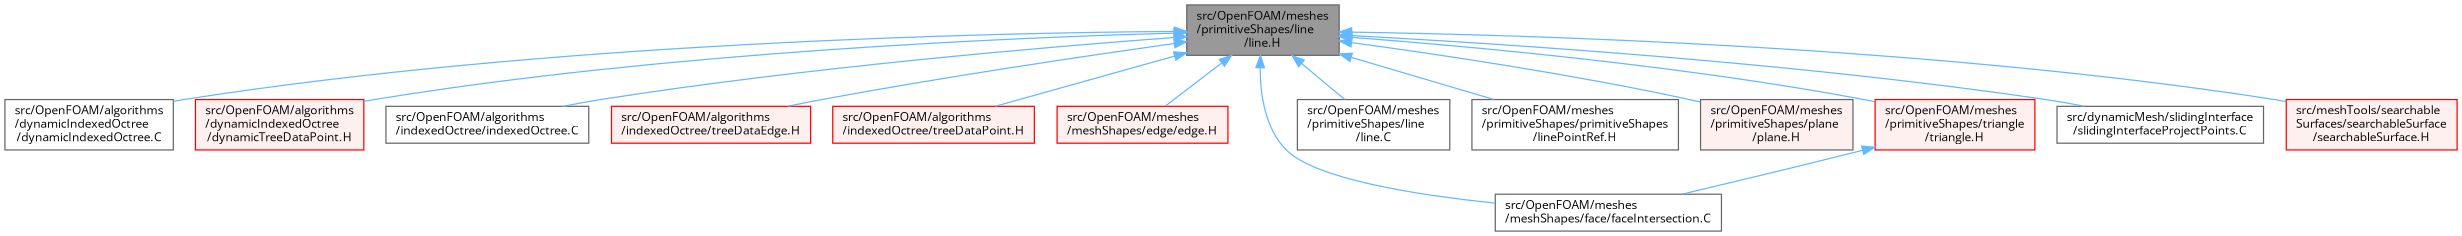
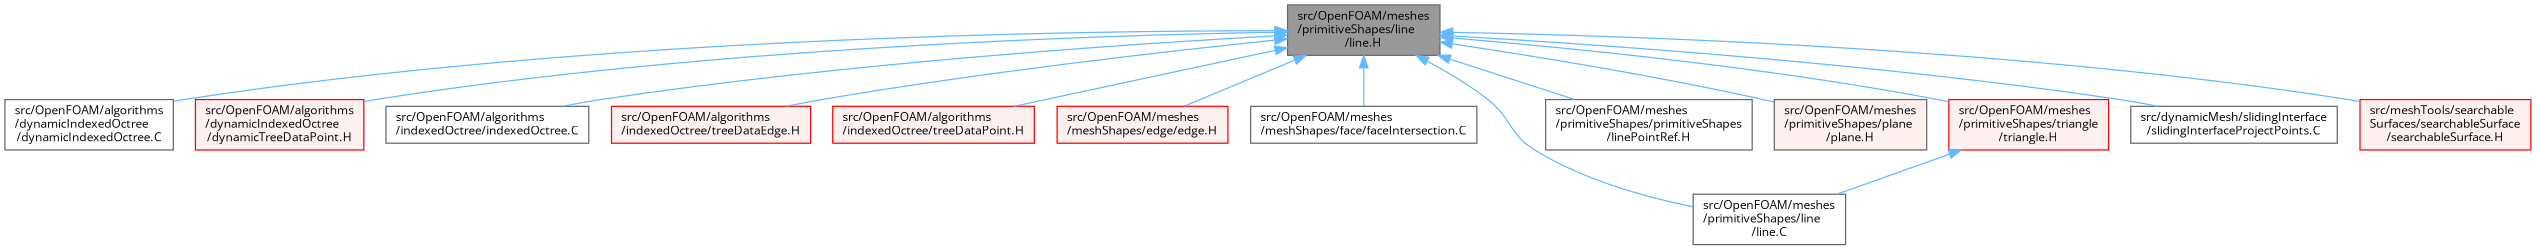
(1773, 172) -> (1893, 174)
